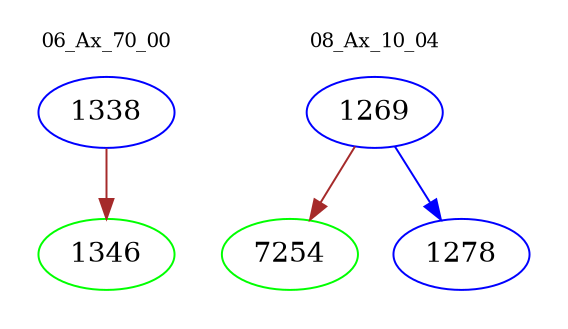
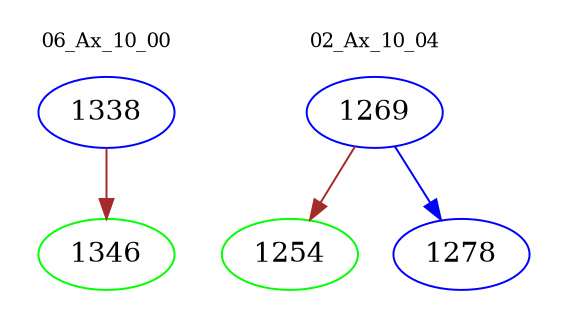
(106, 42) -> (106, 42)
(375, 42) -> (375, 42)
(290, 254) -> (290, 254)
